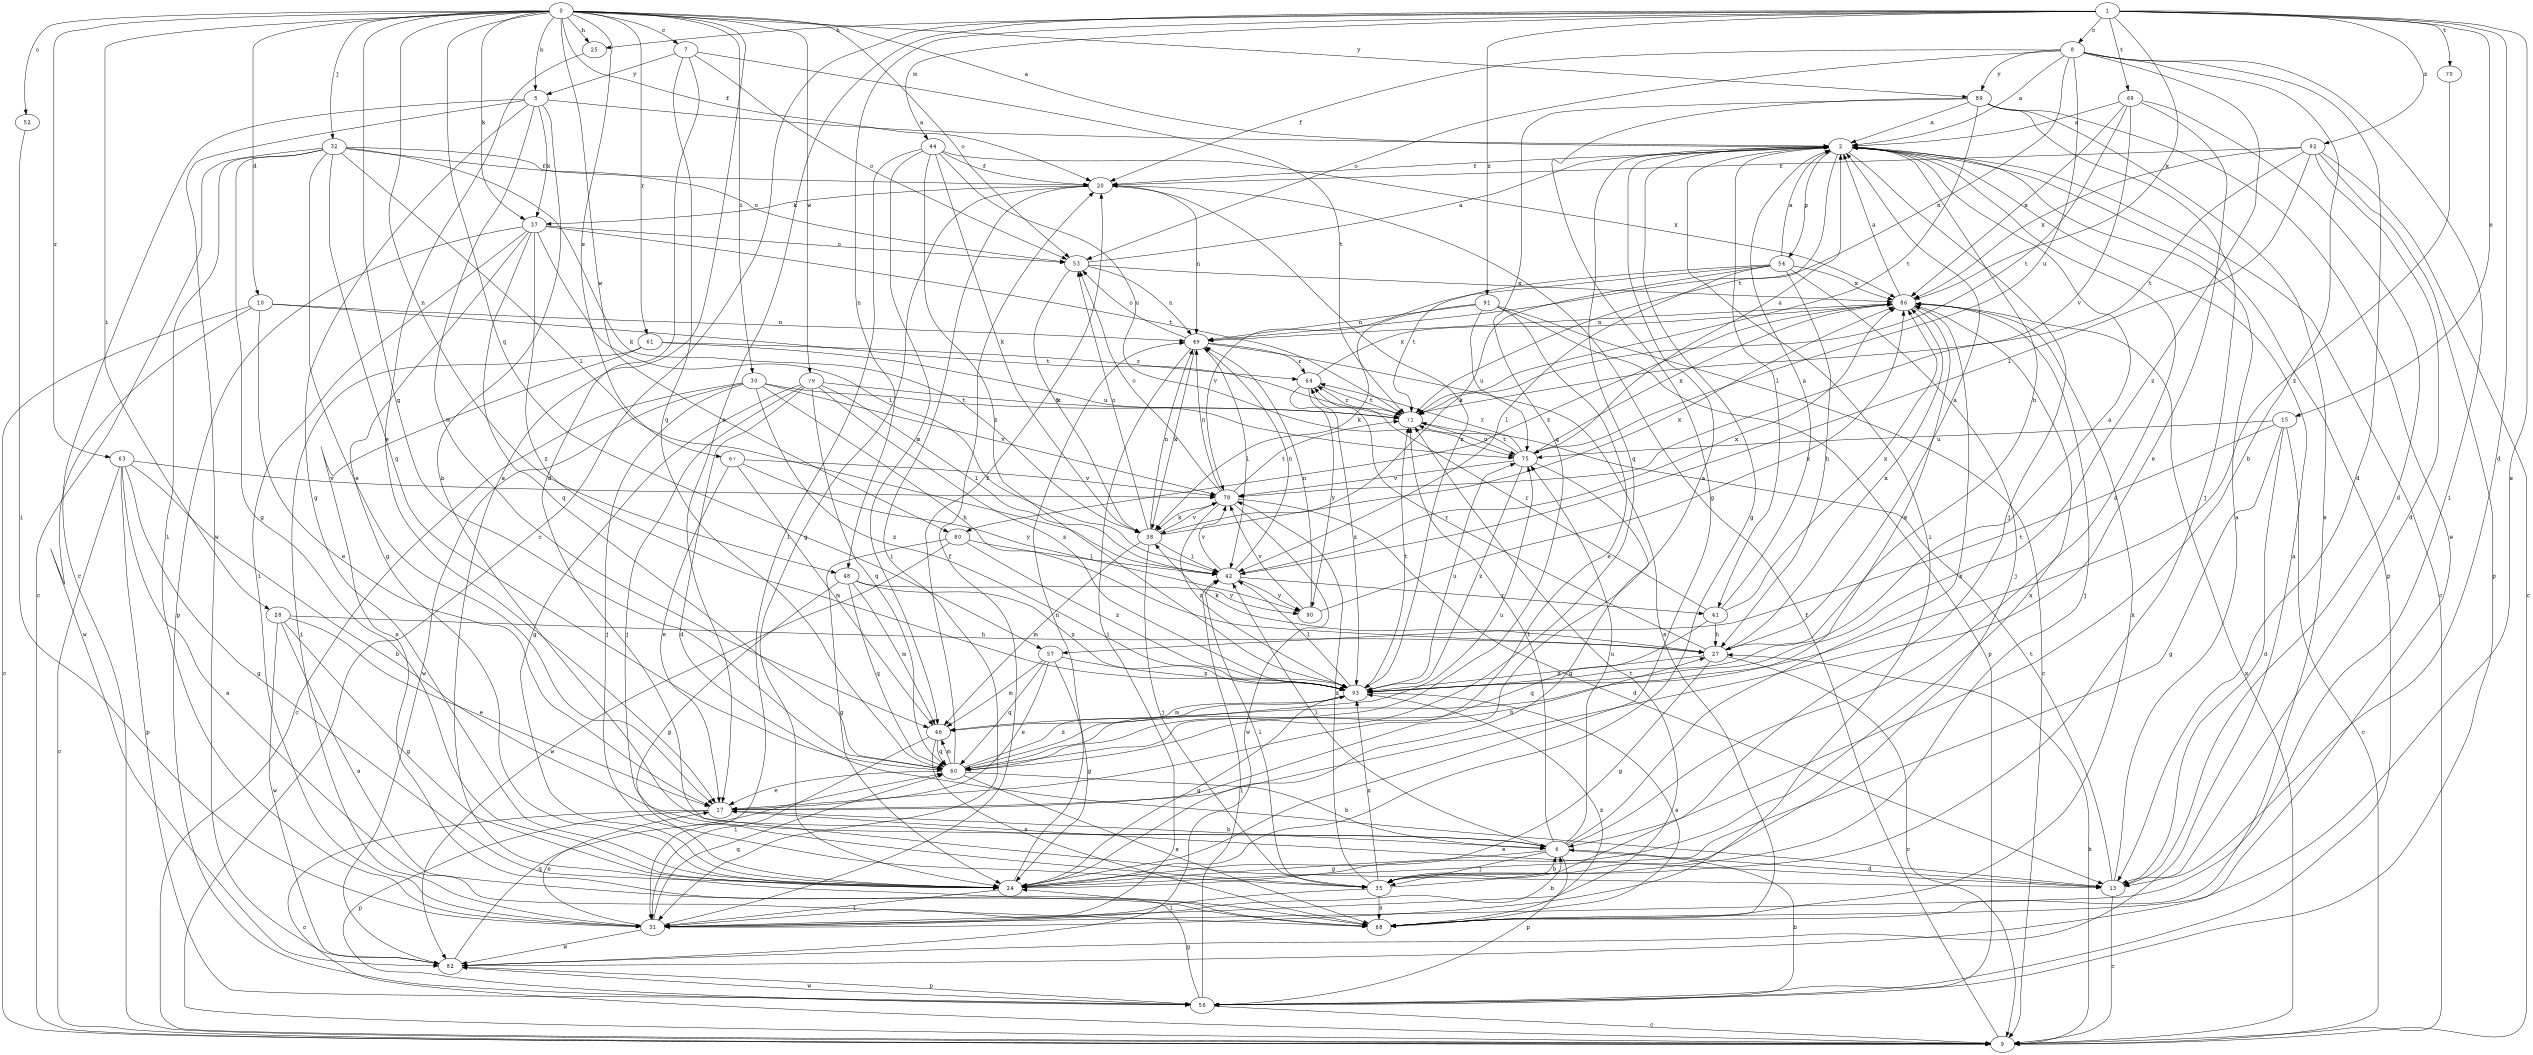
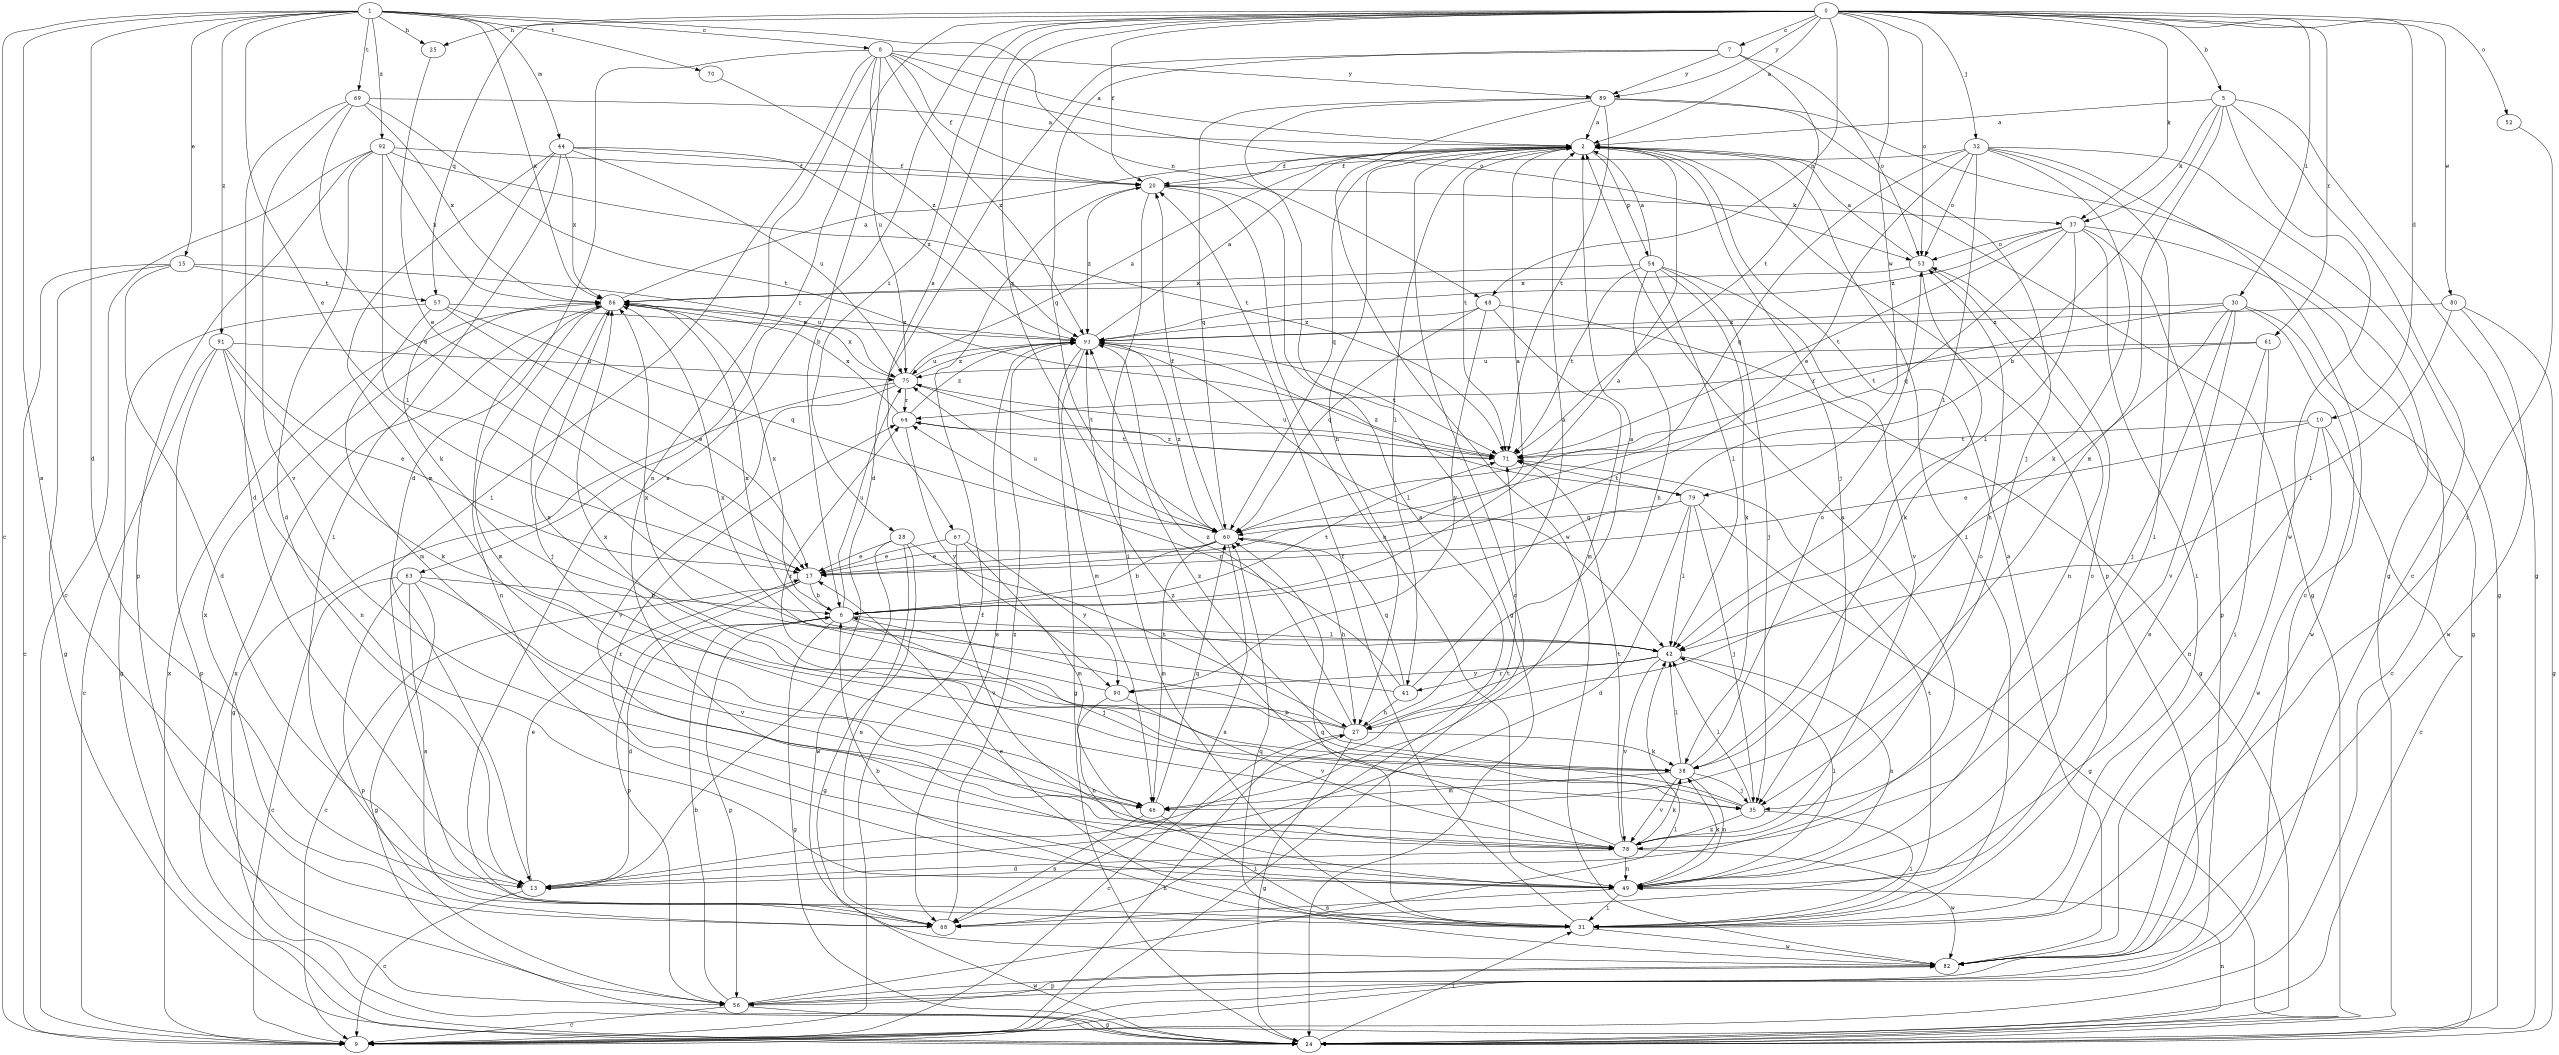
(613, 73) -> (1668, 73)
(1080, 405) -> (1597, 478)
(1465, 446) -> (848, 321)
(1379, 907) -> none
